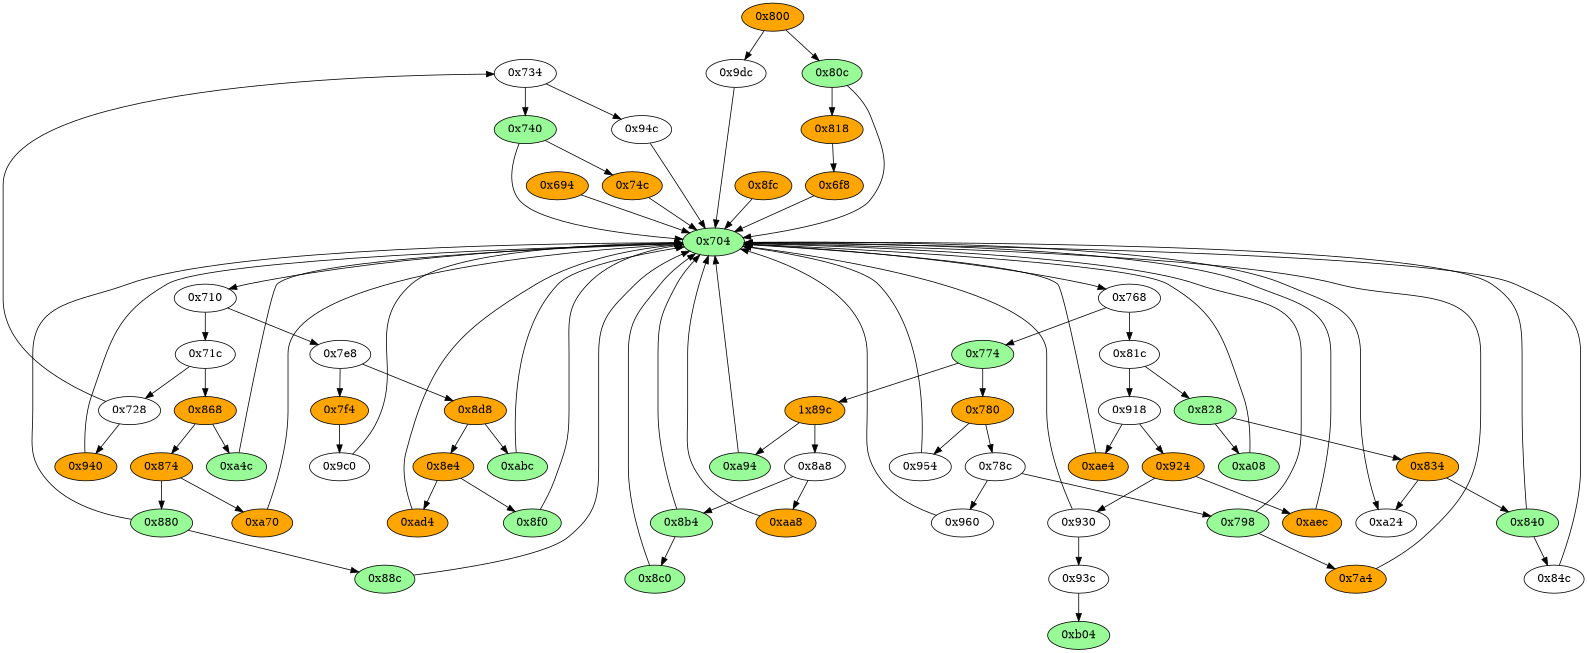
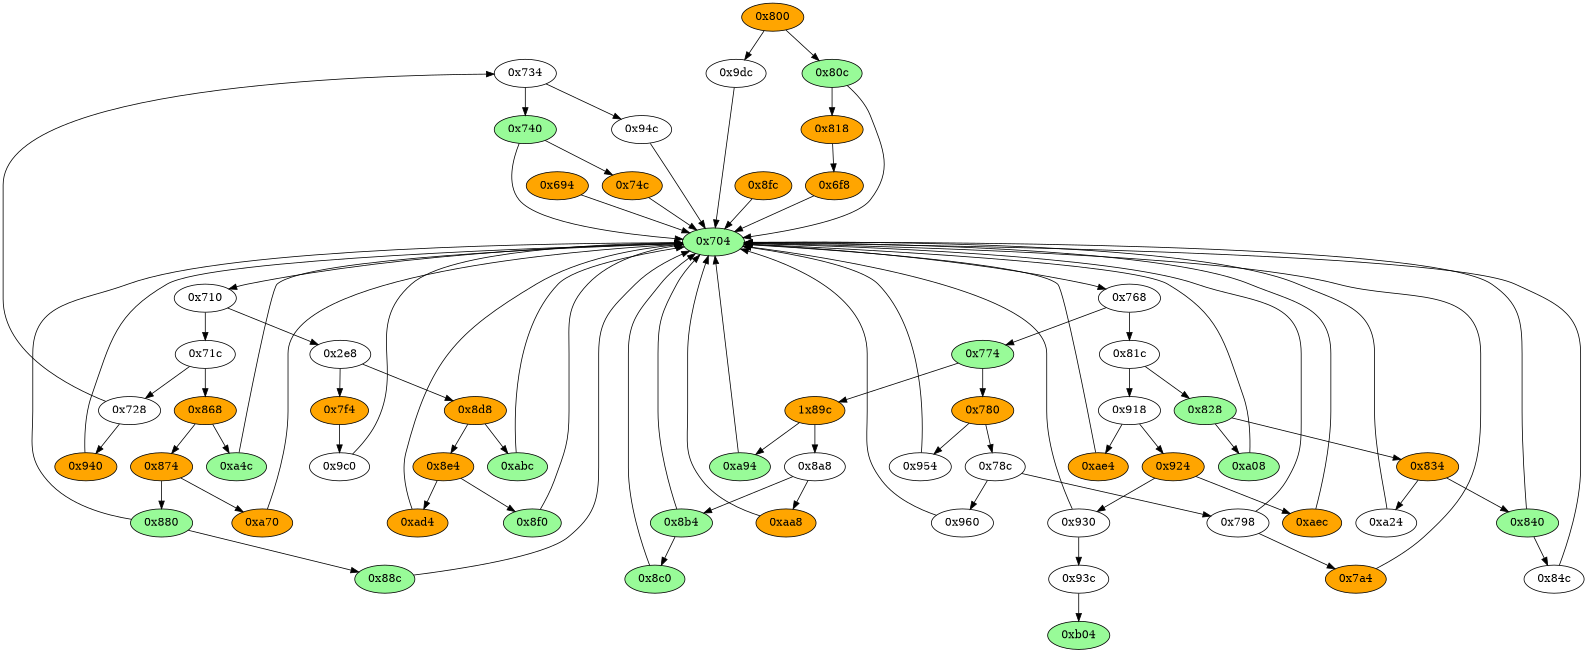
(1265, 279) -> (1281, 279)
(340, 354) -> (340, 354)
(1238, 523) -> (1238, 523)
